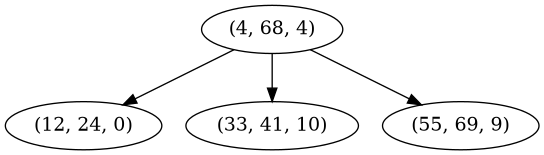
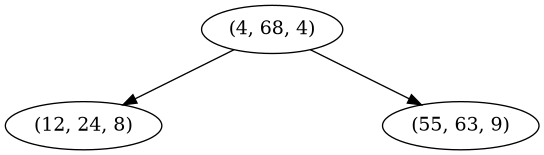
(84, 126) -> (84, 126)
(272, 126) -> none
(461, 126) -> (461, 126)
